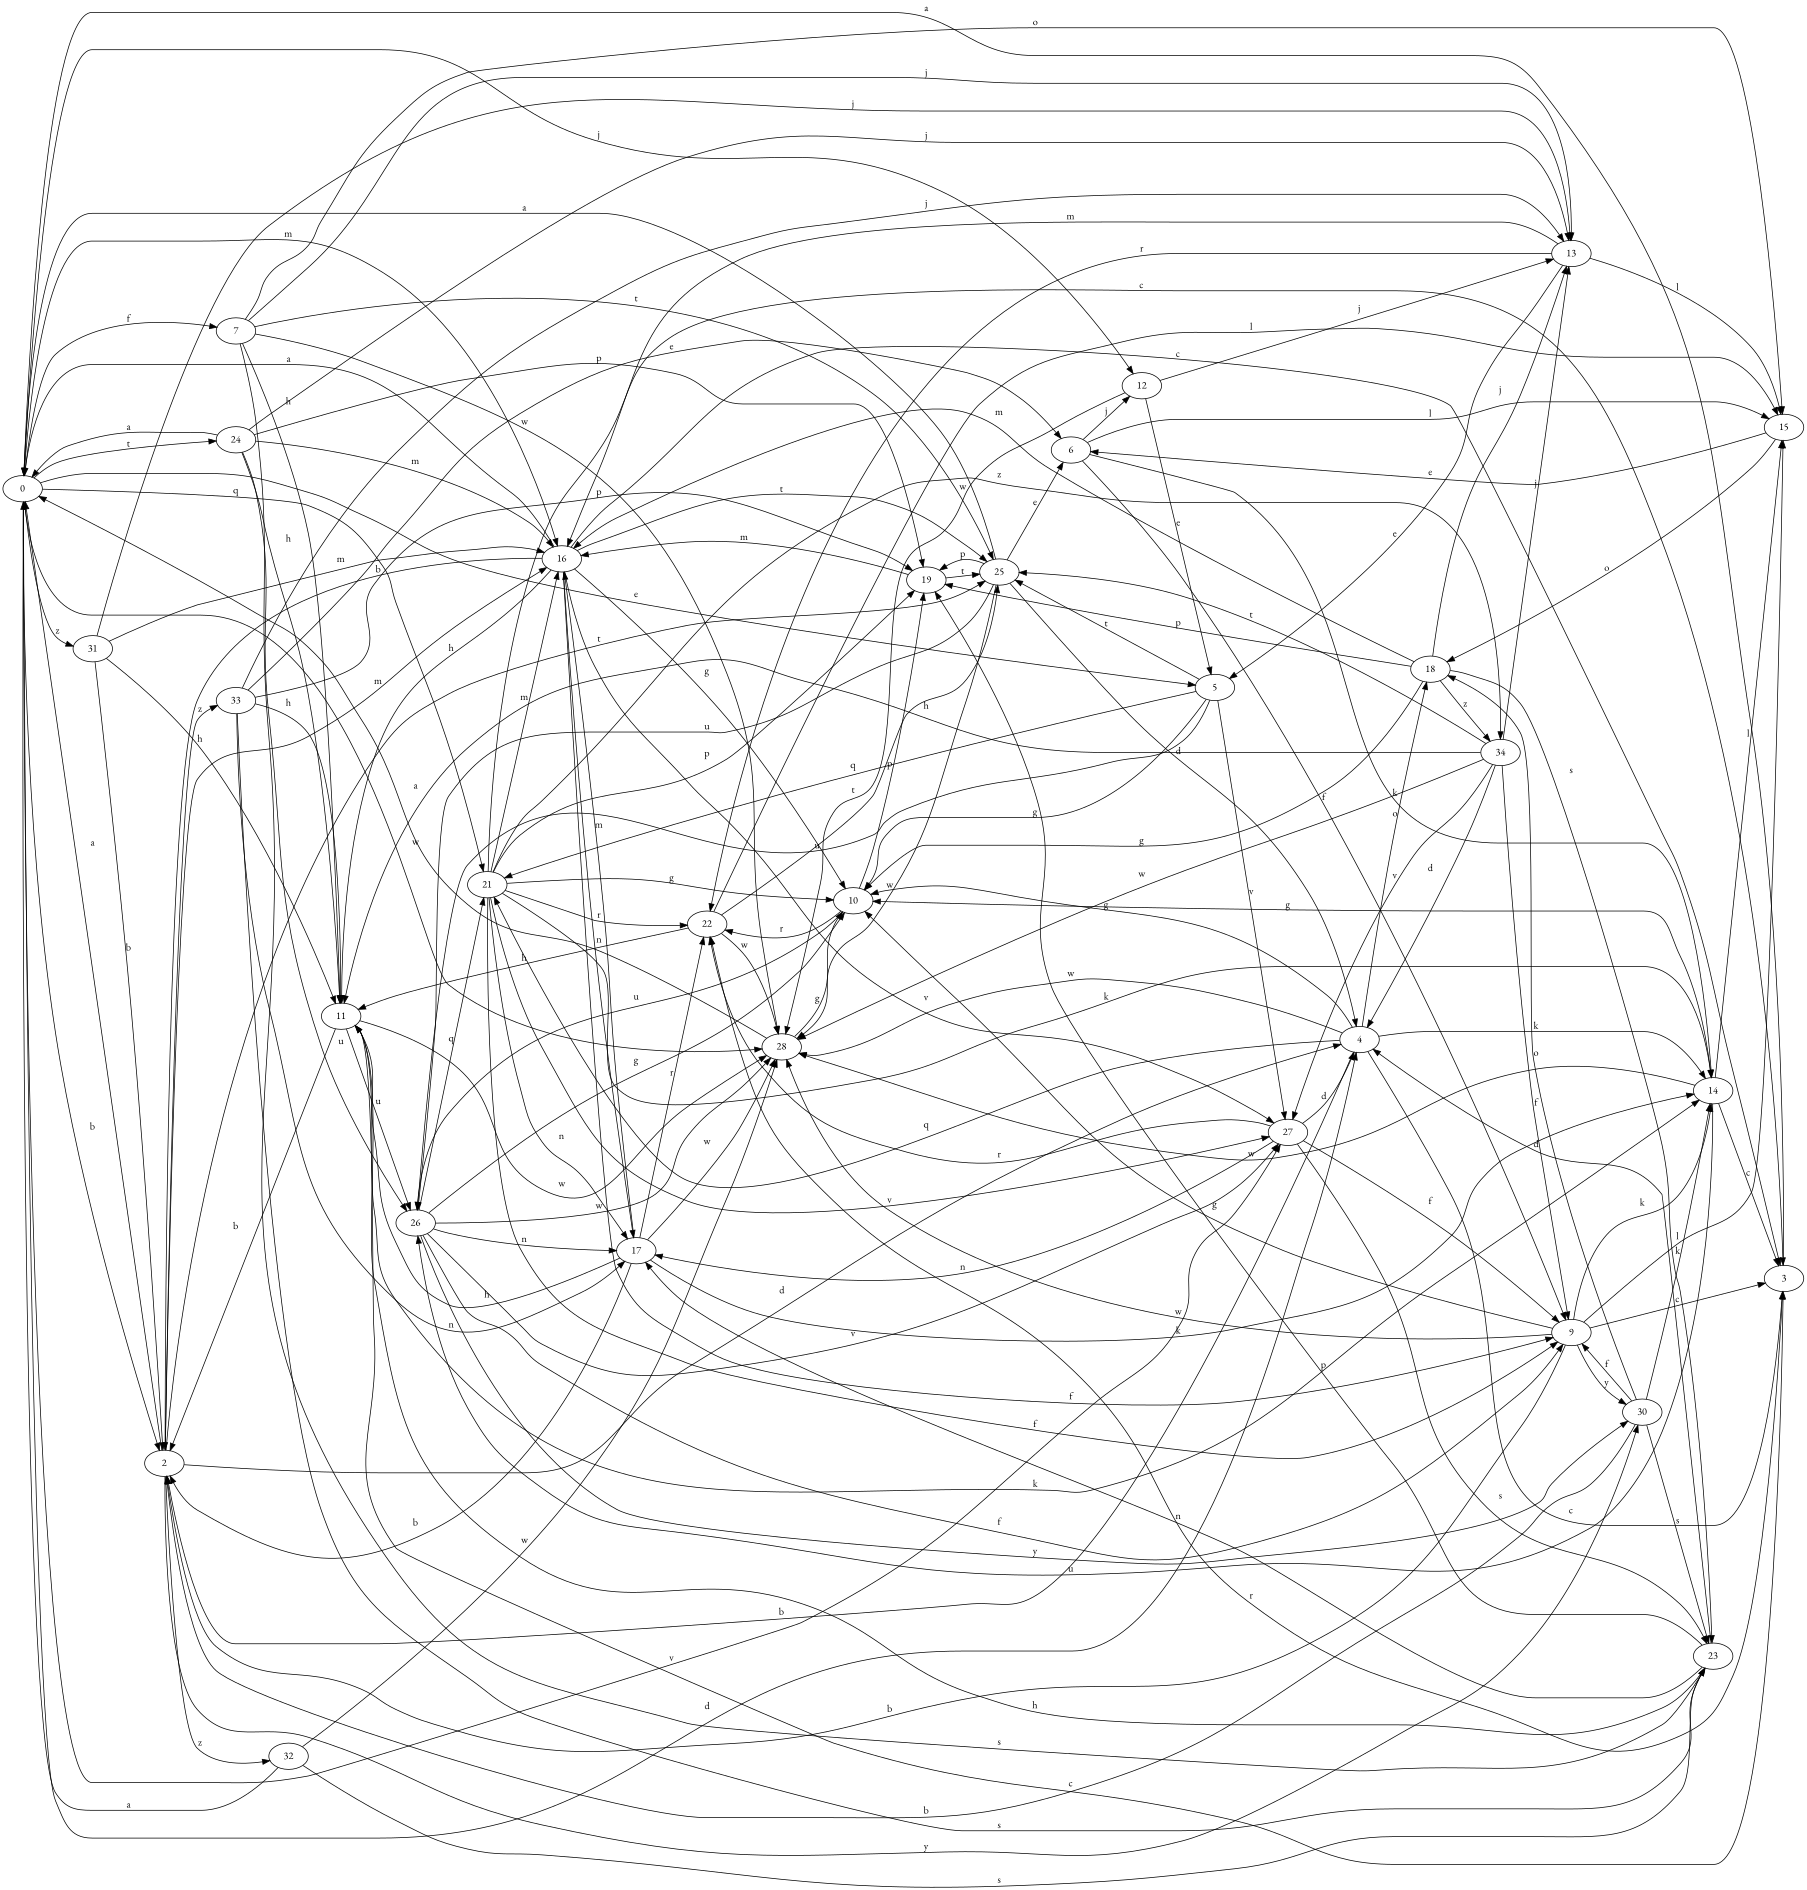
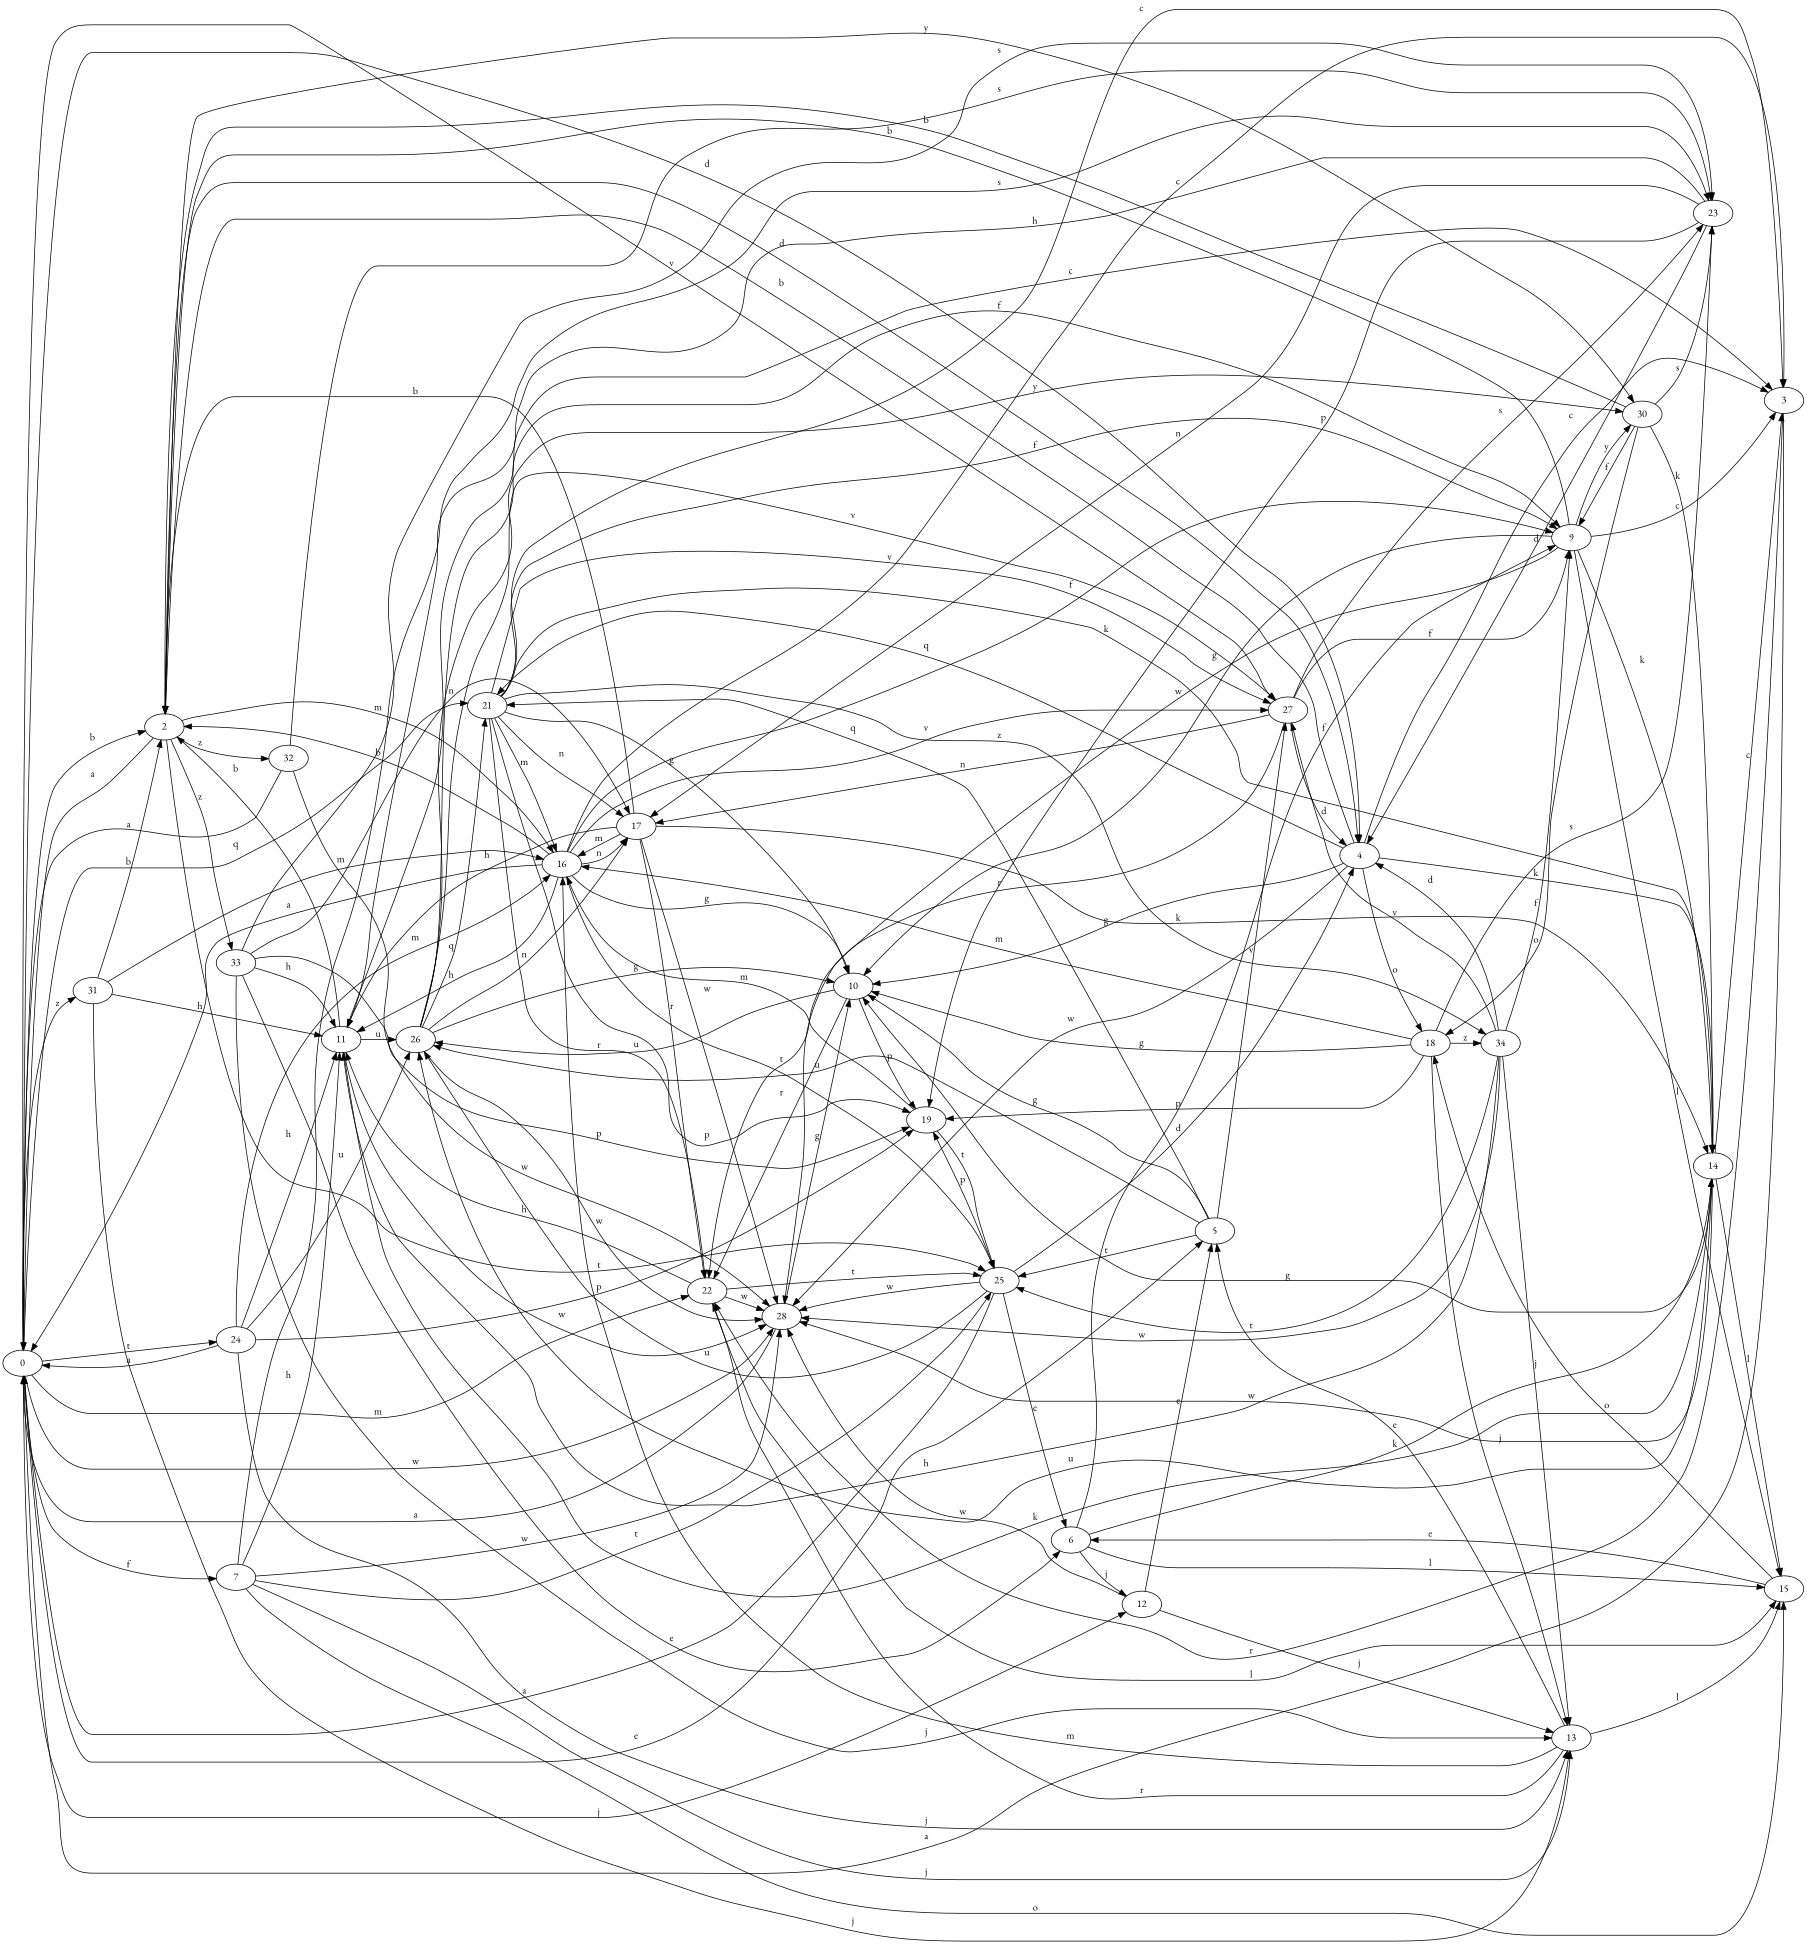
(276, 240) -> (363, 1418)
